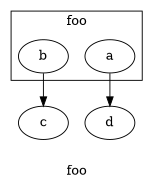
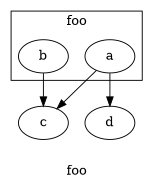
none -> (80, 86)
